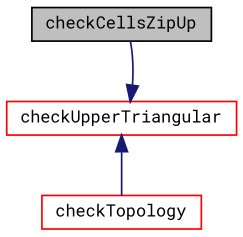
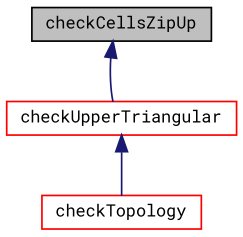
(133, 63) -> (111, 80)
